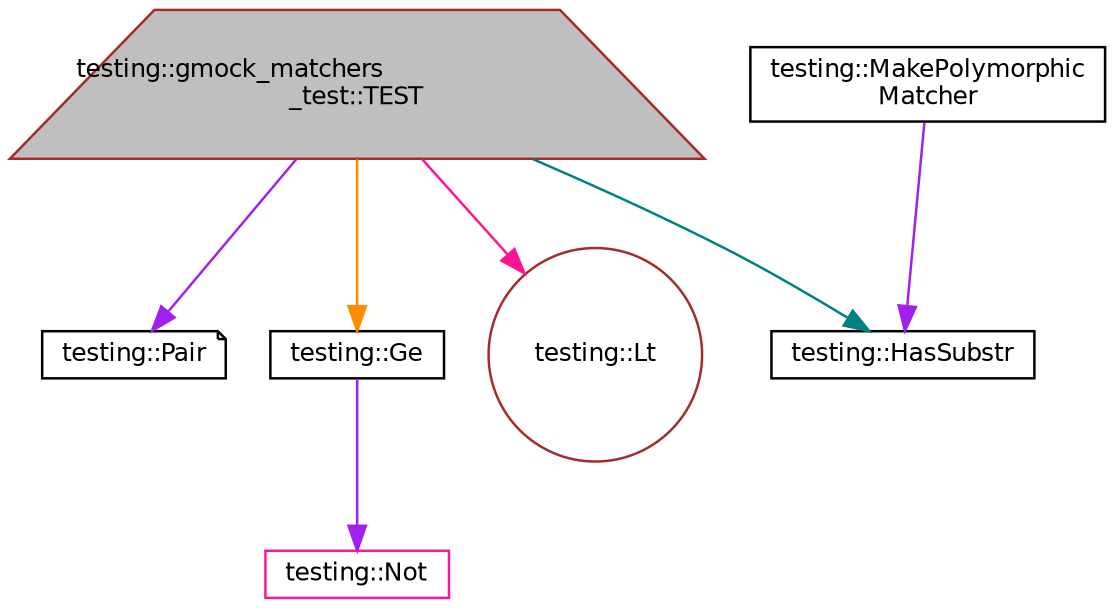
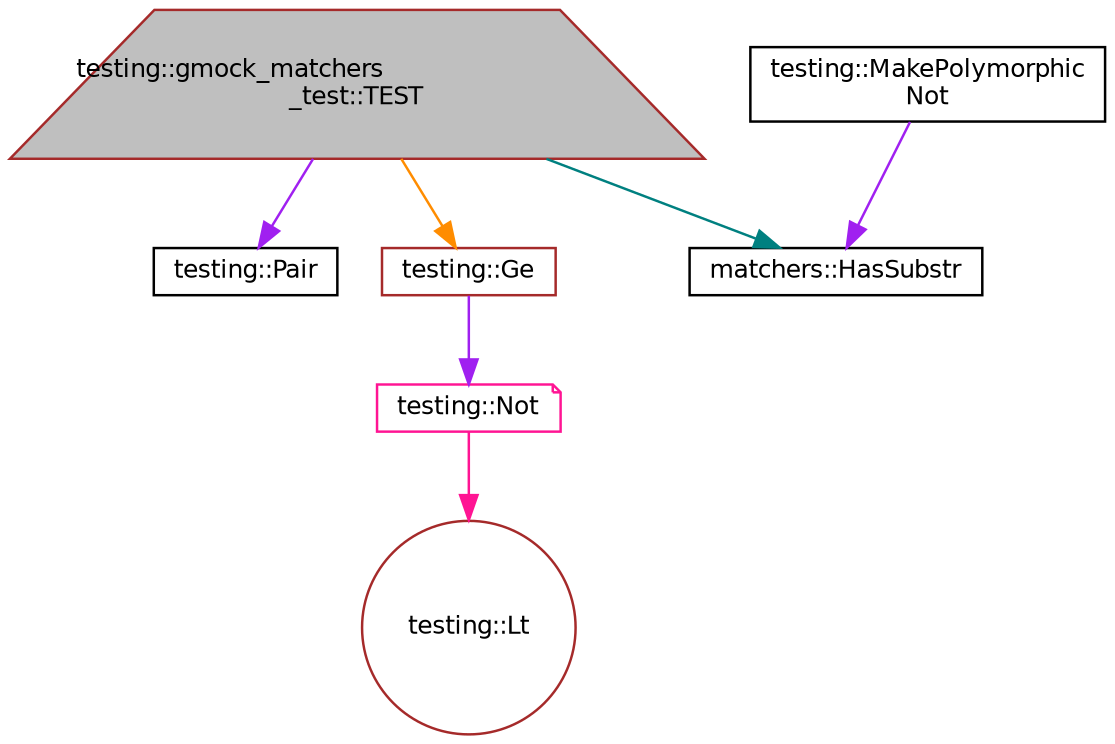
(928, 84) -> (928, 84)
(465, 207) -> (469, 463)
(134, 355) -> (246, 272)
(357, 355) -> (469, 272)
(903, 355) -> (836, 272)
(357, 574) -> (469, 408)
